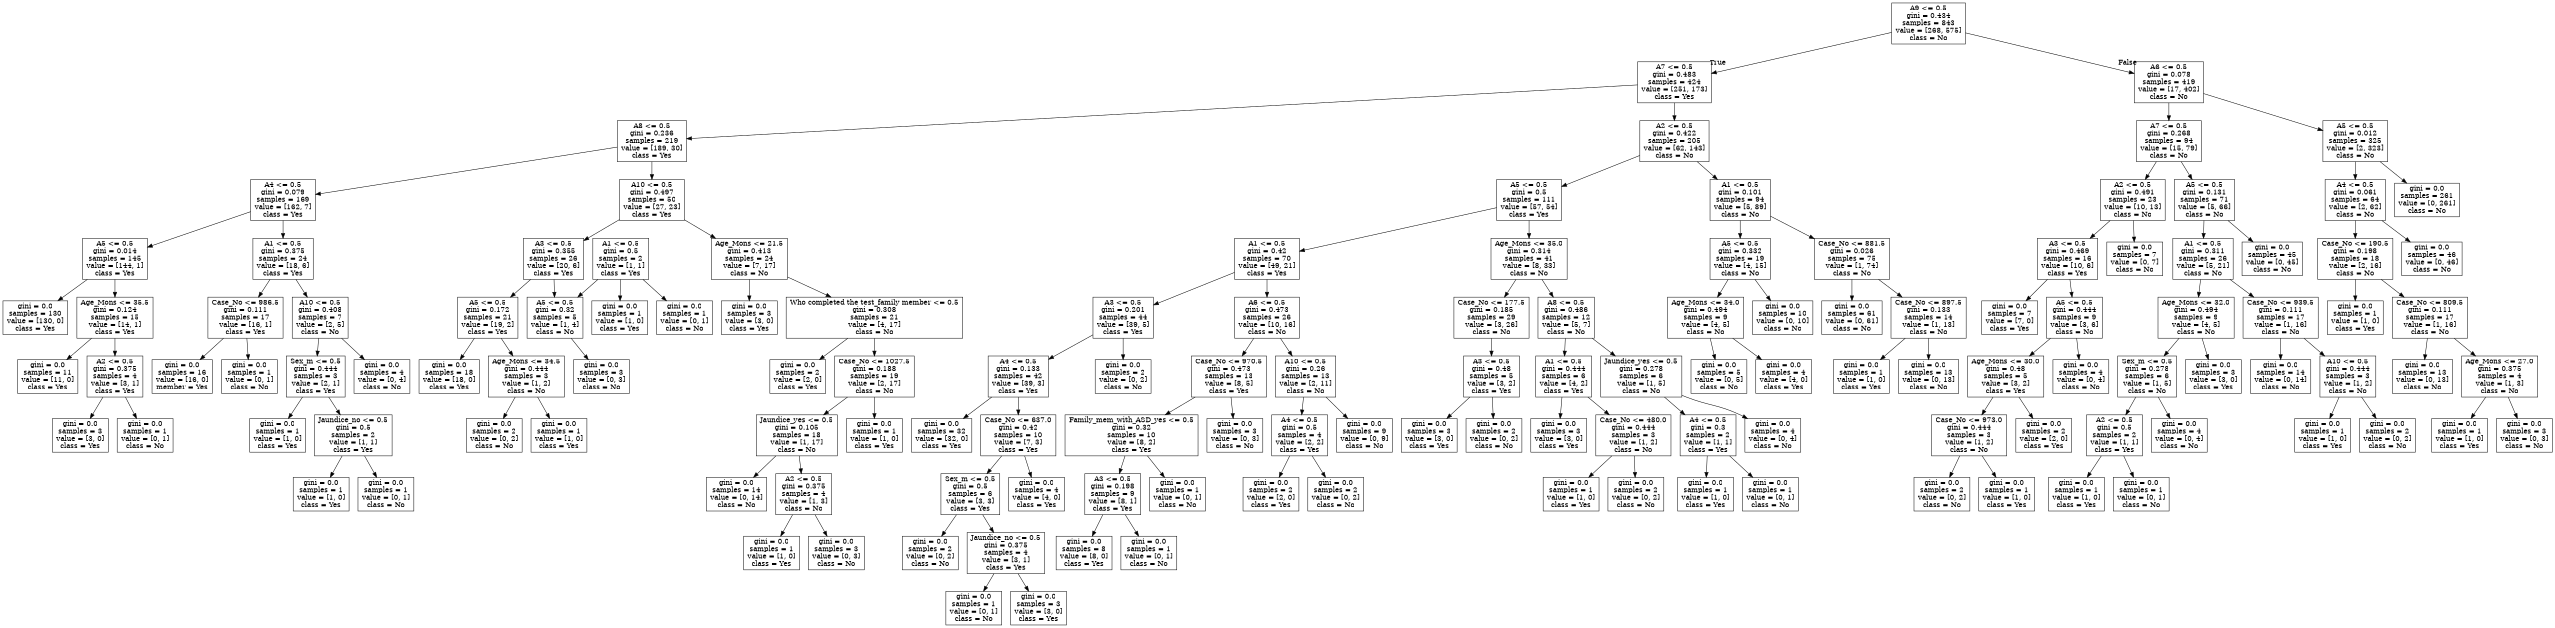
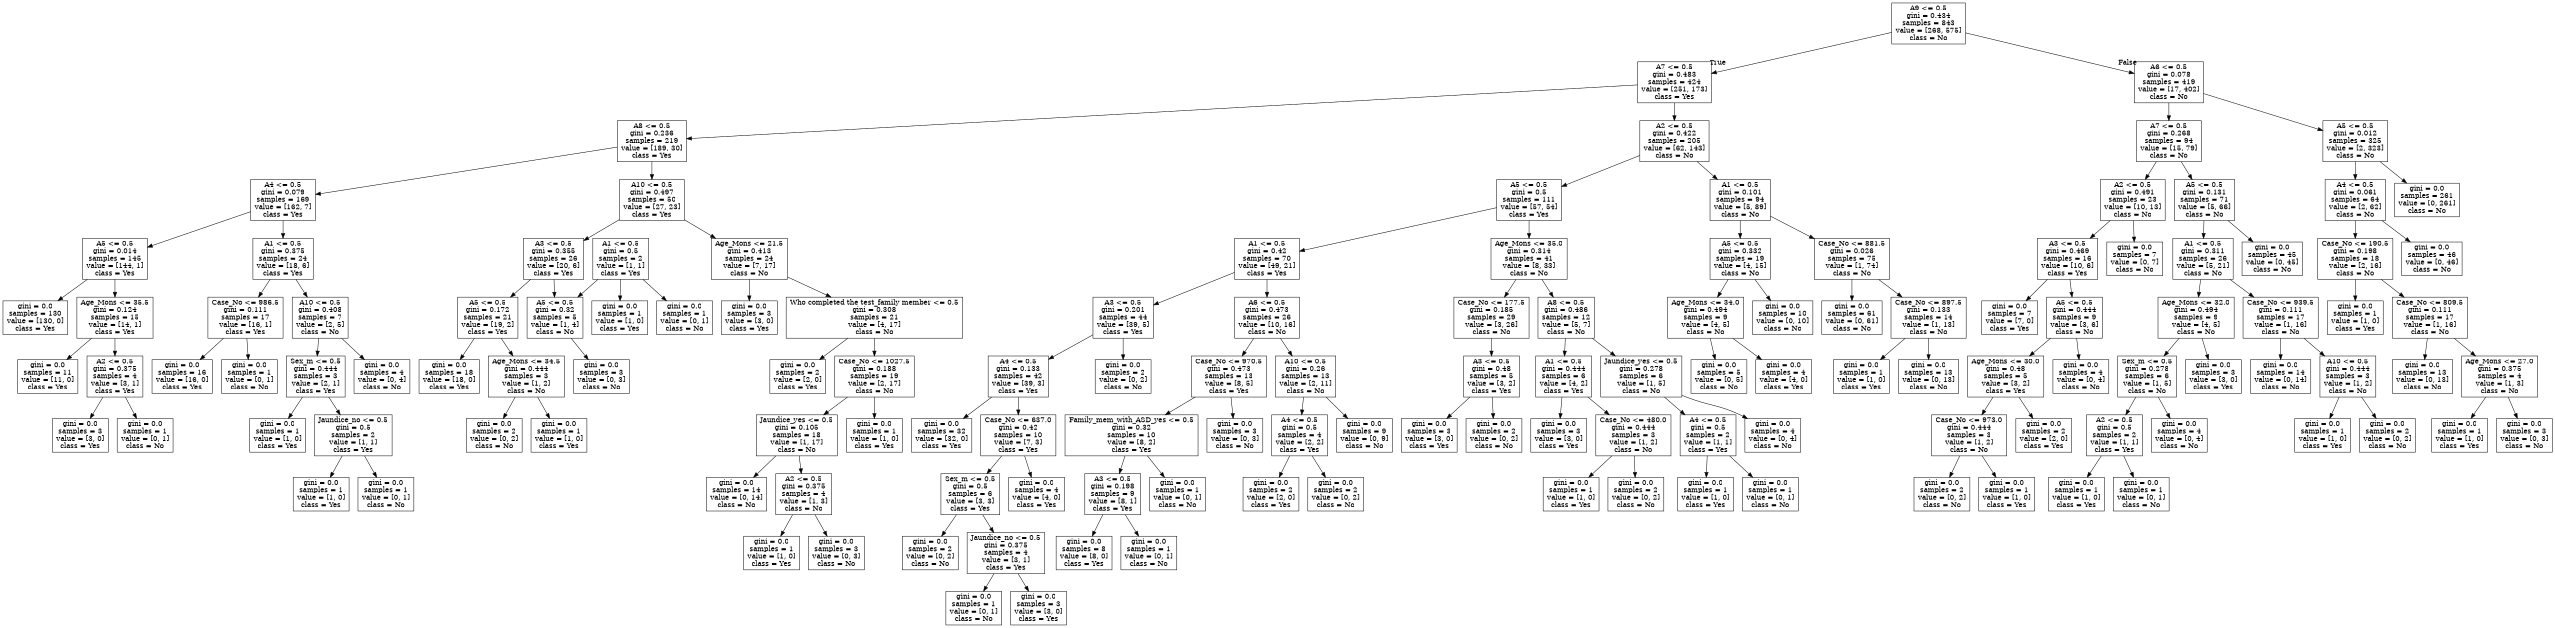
(182, 377) -> (182, 377)
(1708, 435) -> (1708, 435)
